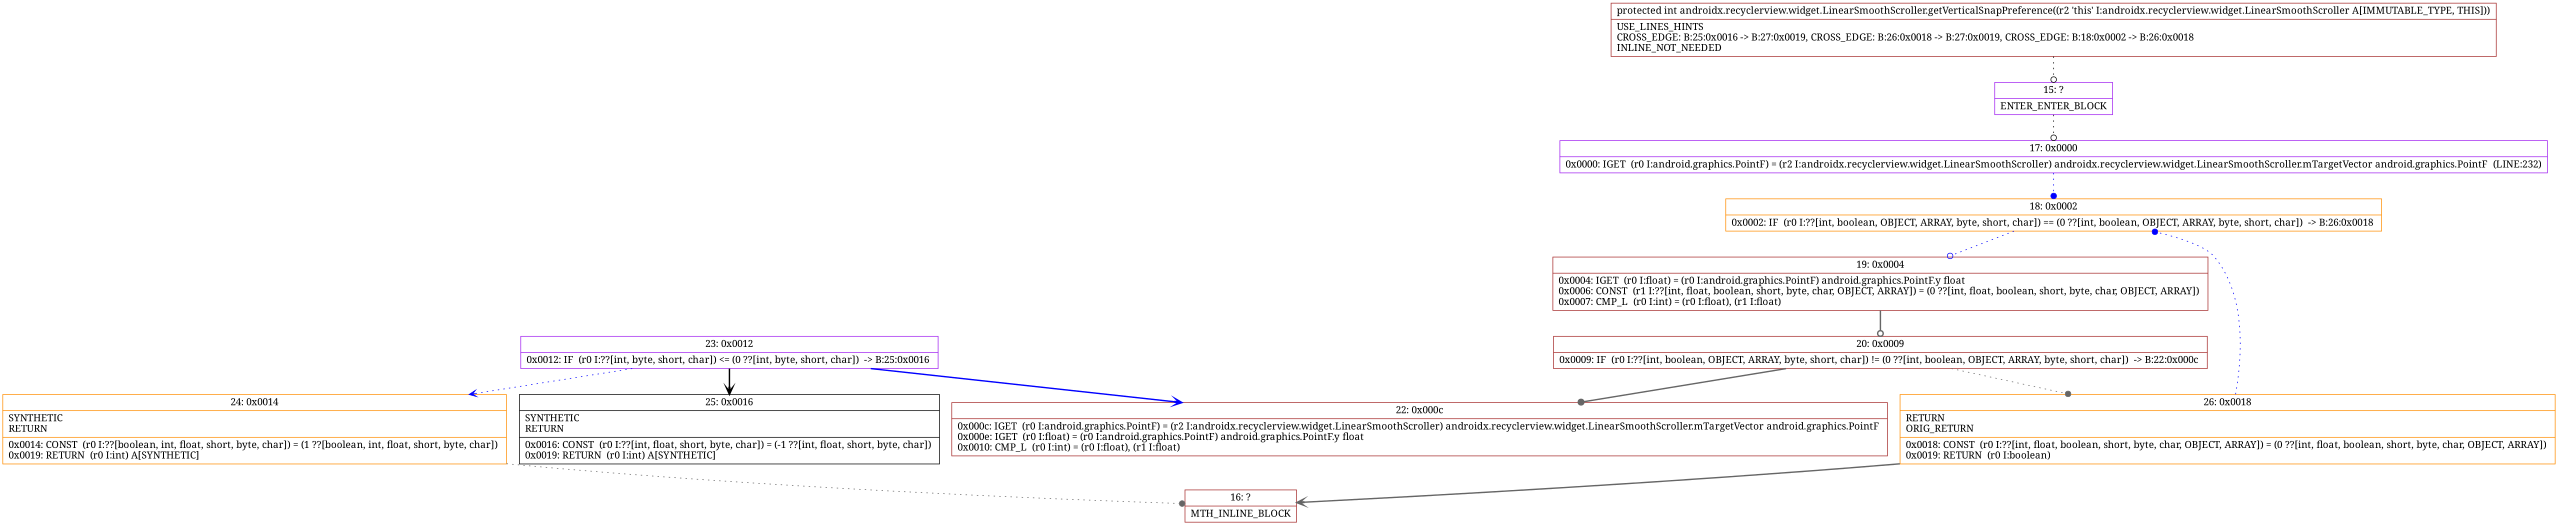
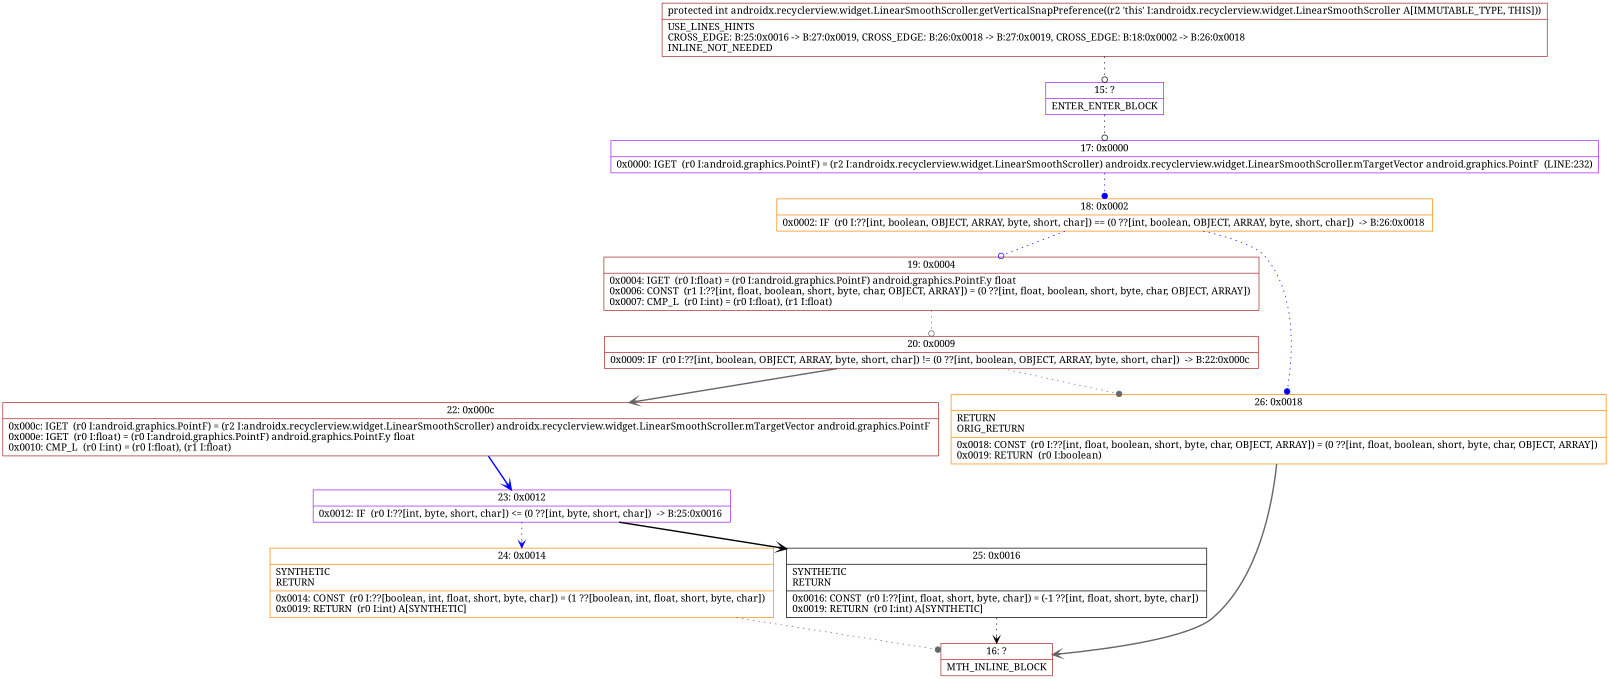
(2233, 292) -> (1282, 287)
(1880, 321) -> (931, 321)
(1023, 385) -> (498, 470)
(1685, 385) -> (737, 385)
none -> (997, 627)
